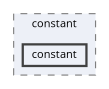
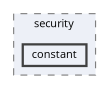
(55, 24) -> (55, 24)
